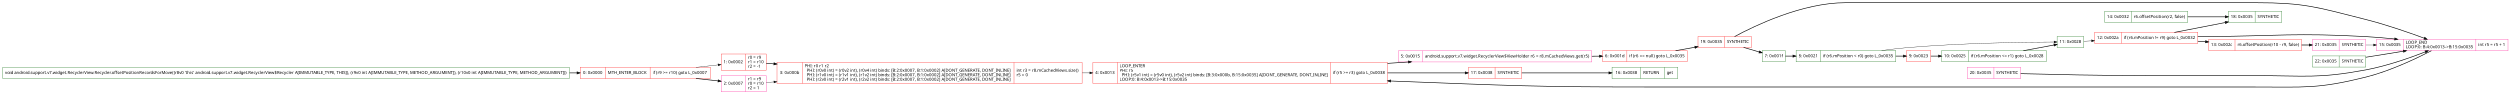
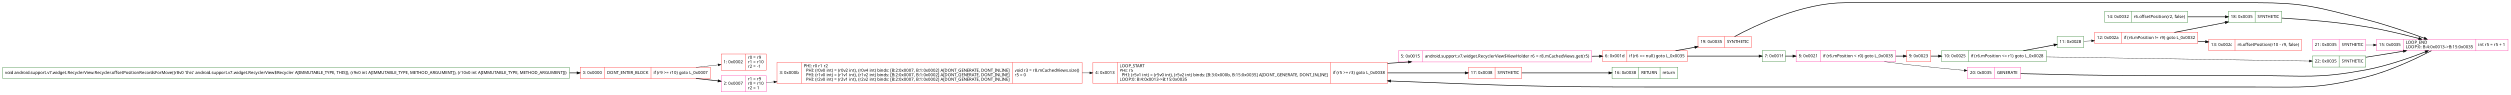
(2296, 35) -> (2351, 25)
(1968, 44) -> (1924, 66)
(2305, 45) -> none
(1751, 50) -> (1723, 56)
(1846, 56) -> (1846, 56)
none -> (2178, 59)
(770, 64) -> none
(1133, 66) -> (1132, 66)
(1048, 71) -> (1047, 71)
(627, 73) -> (628, 73)
(1670, 73) -> (1669, 73)
(2007, 73) -> (2007, 73)
